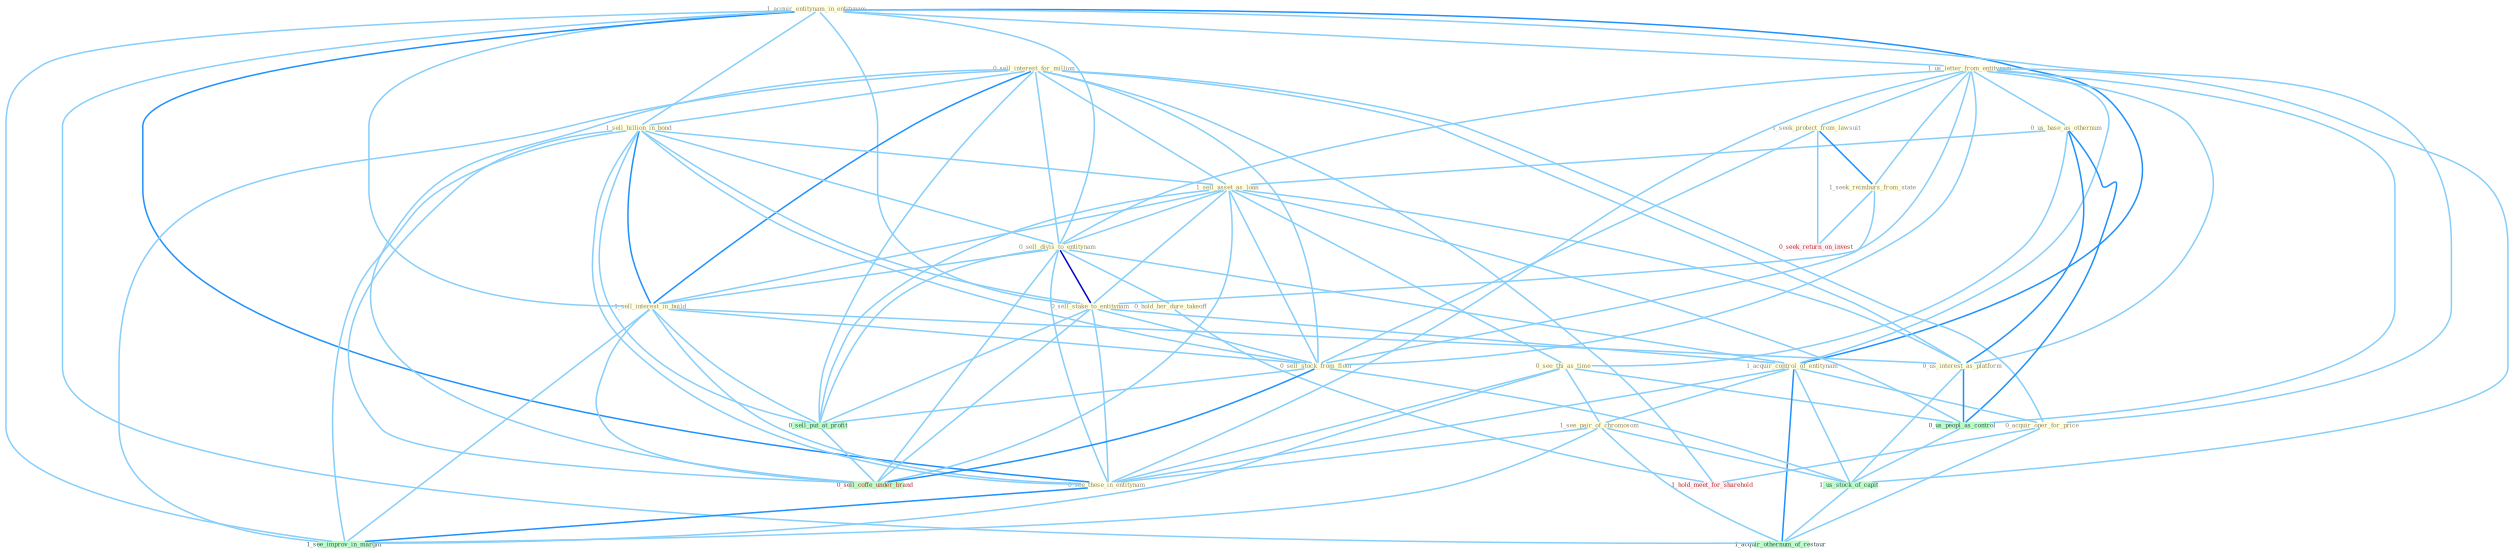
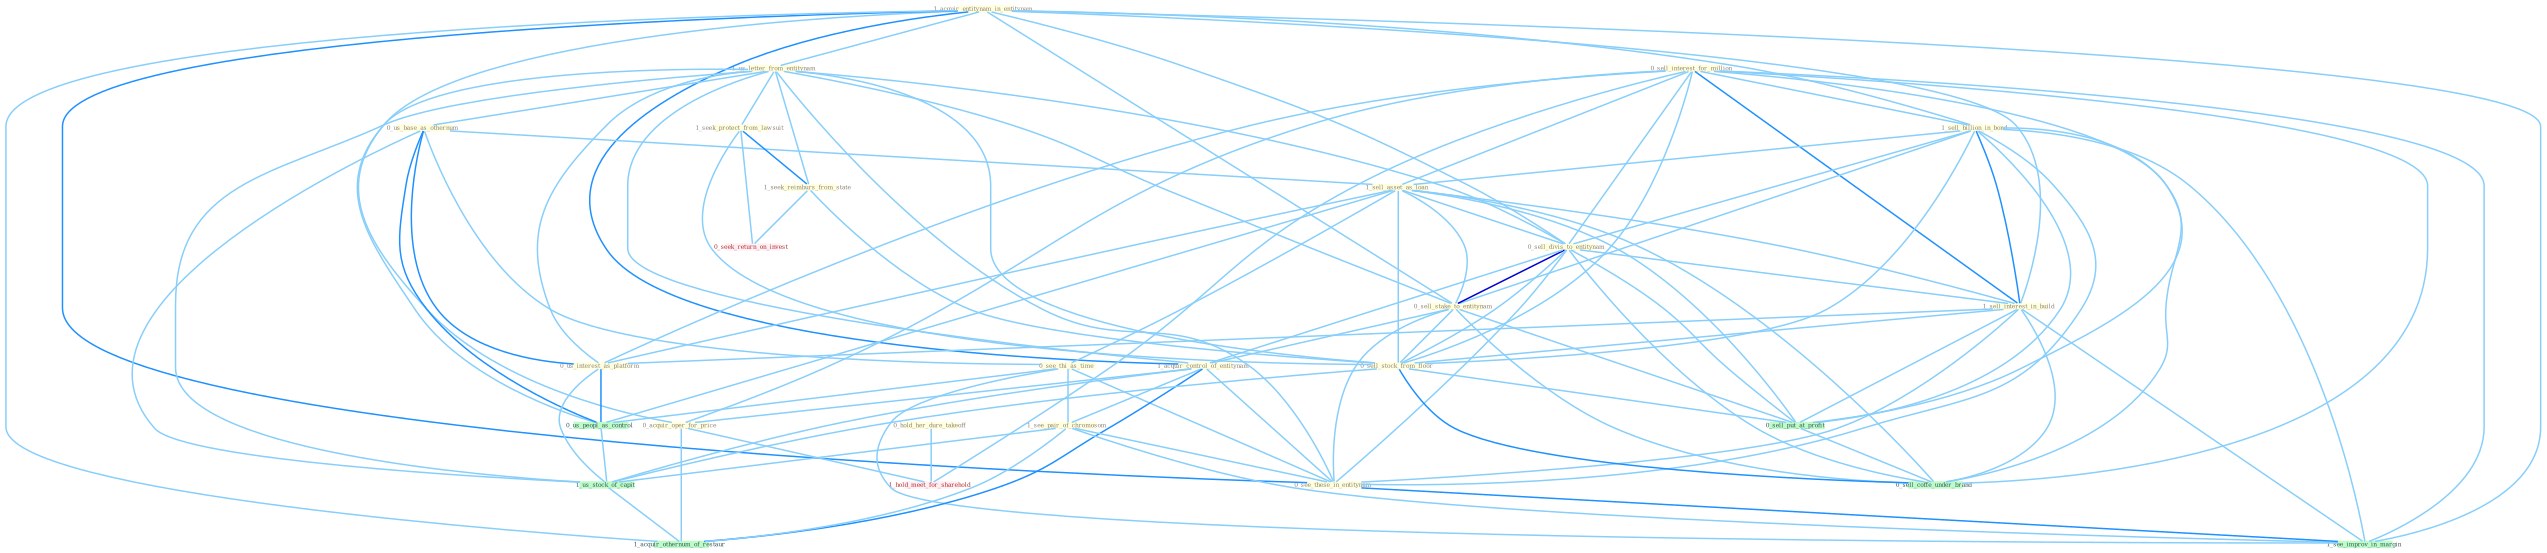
(1110, 274) -> (1493, 311)
none -> (151, 420)
(876, 485) -> (1935, 485)
